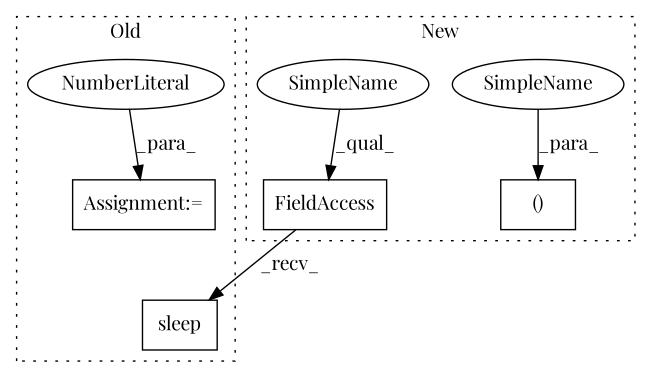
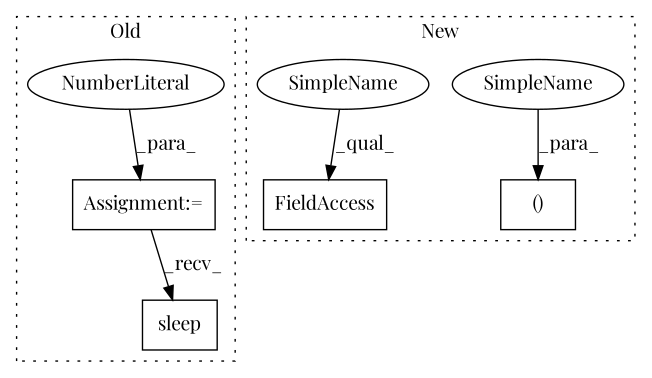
(258, 260) -> (160, 258)
